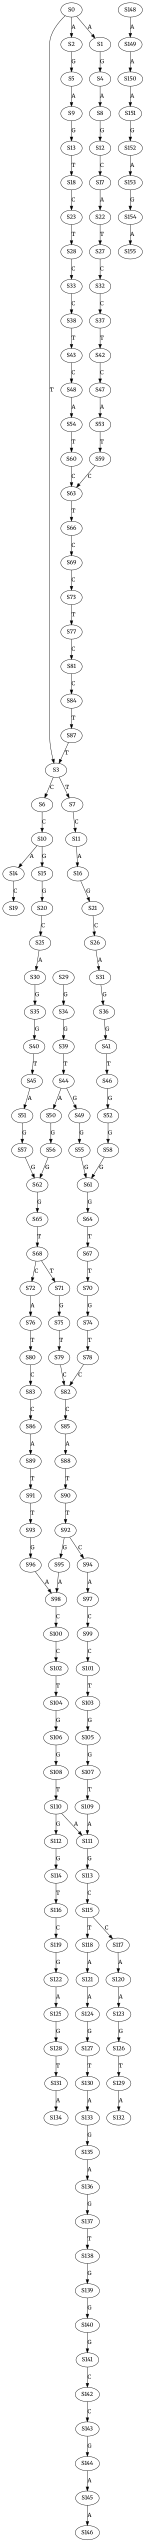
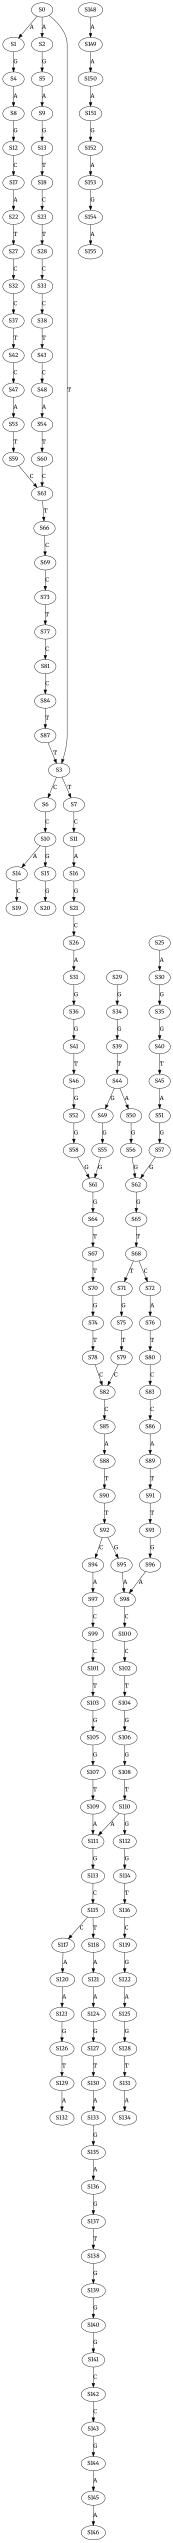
(41, 924) -> none
